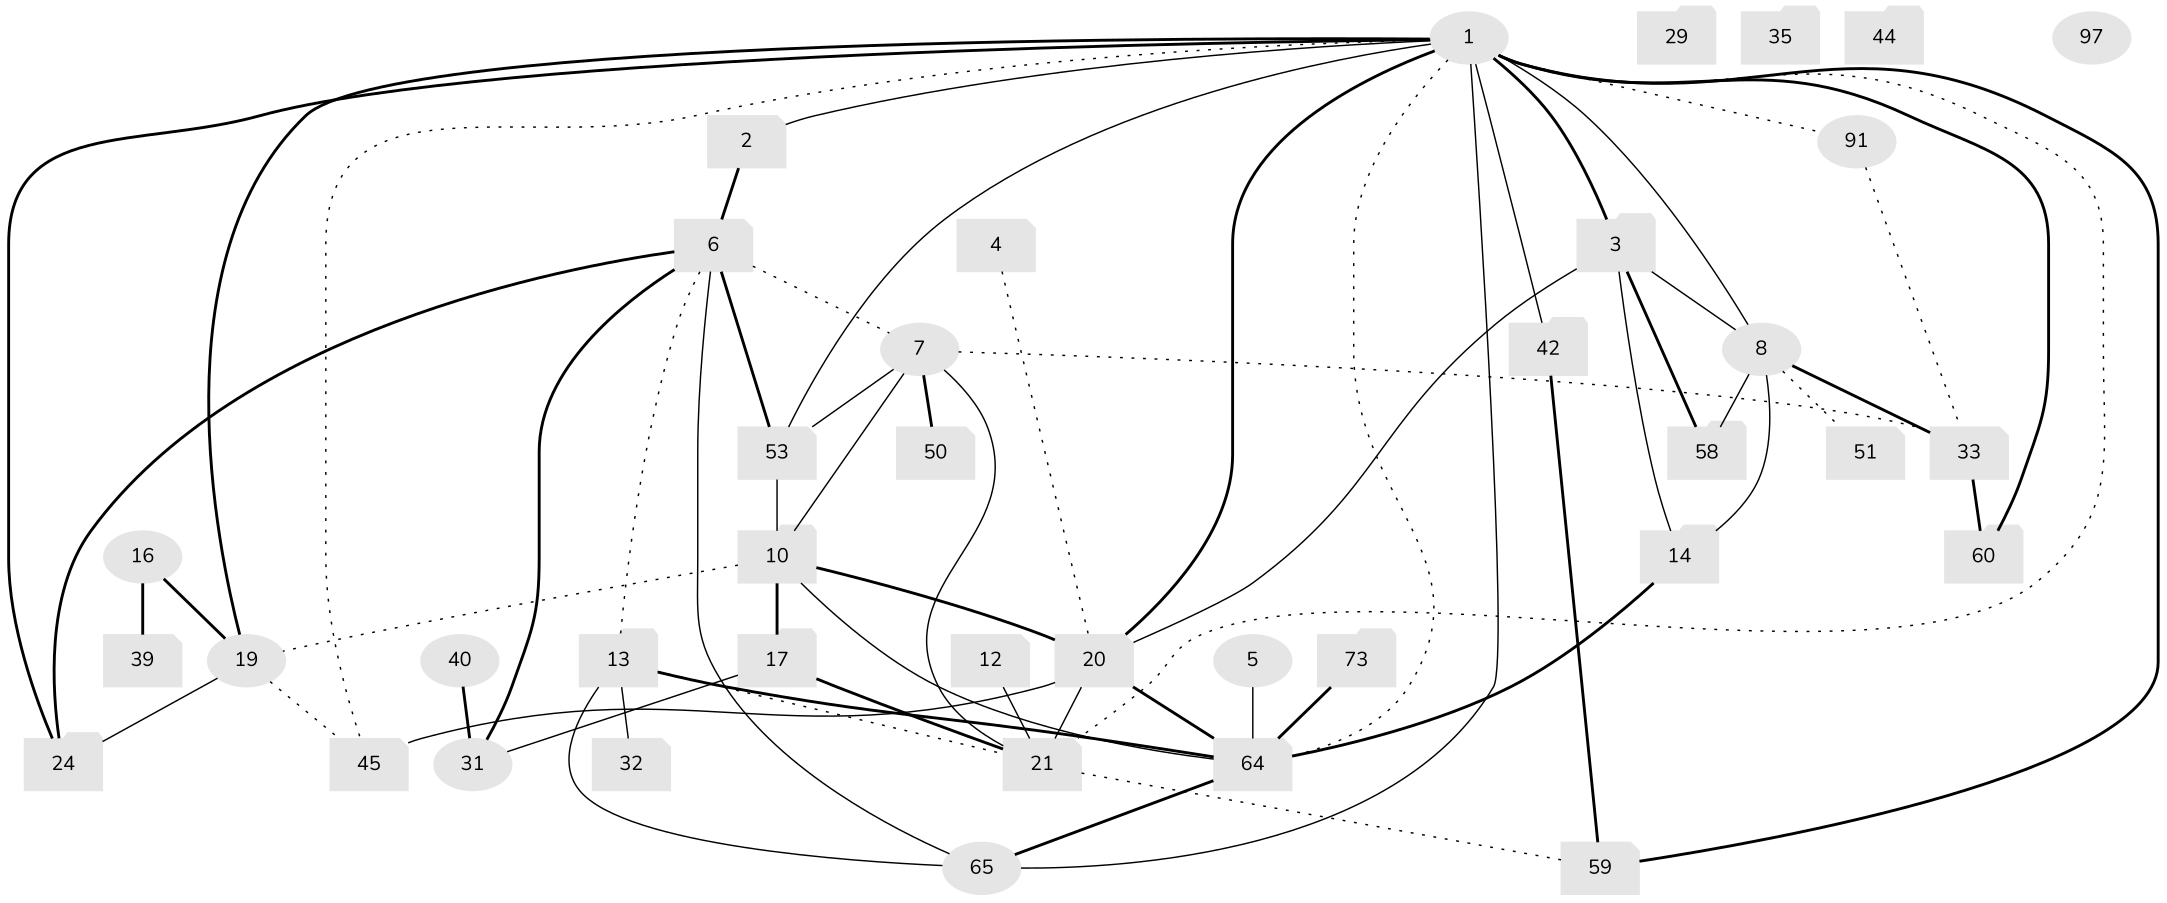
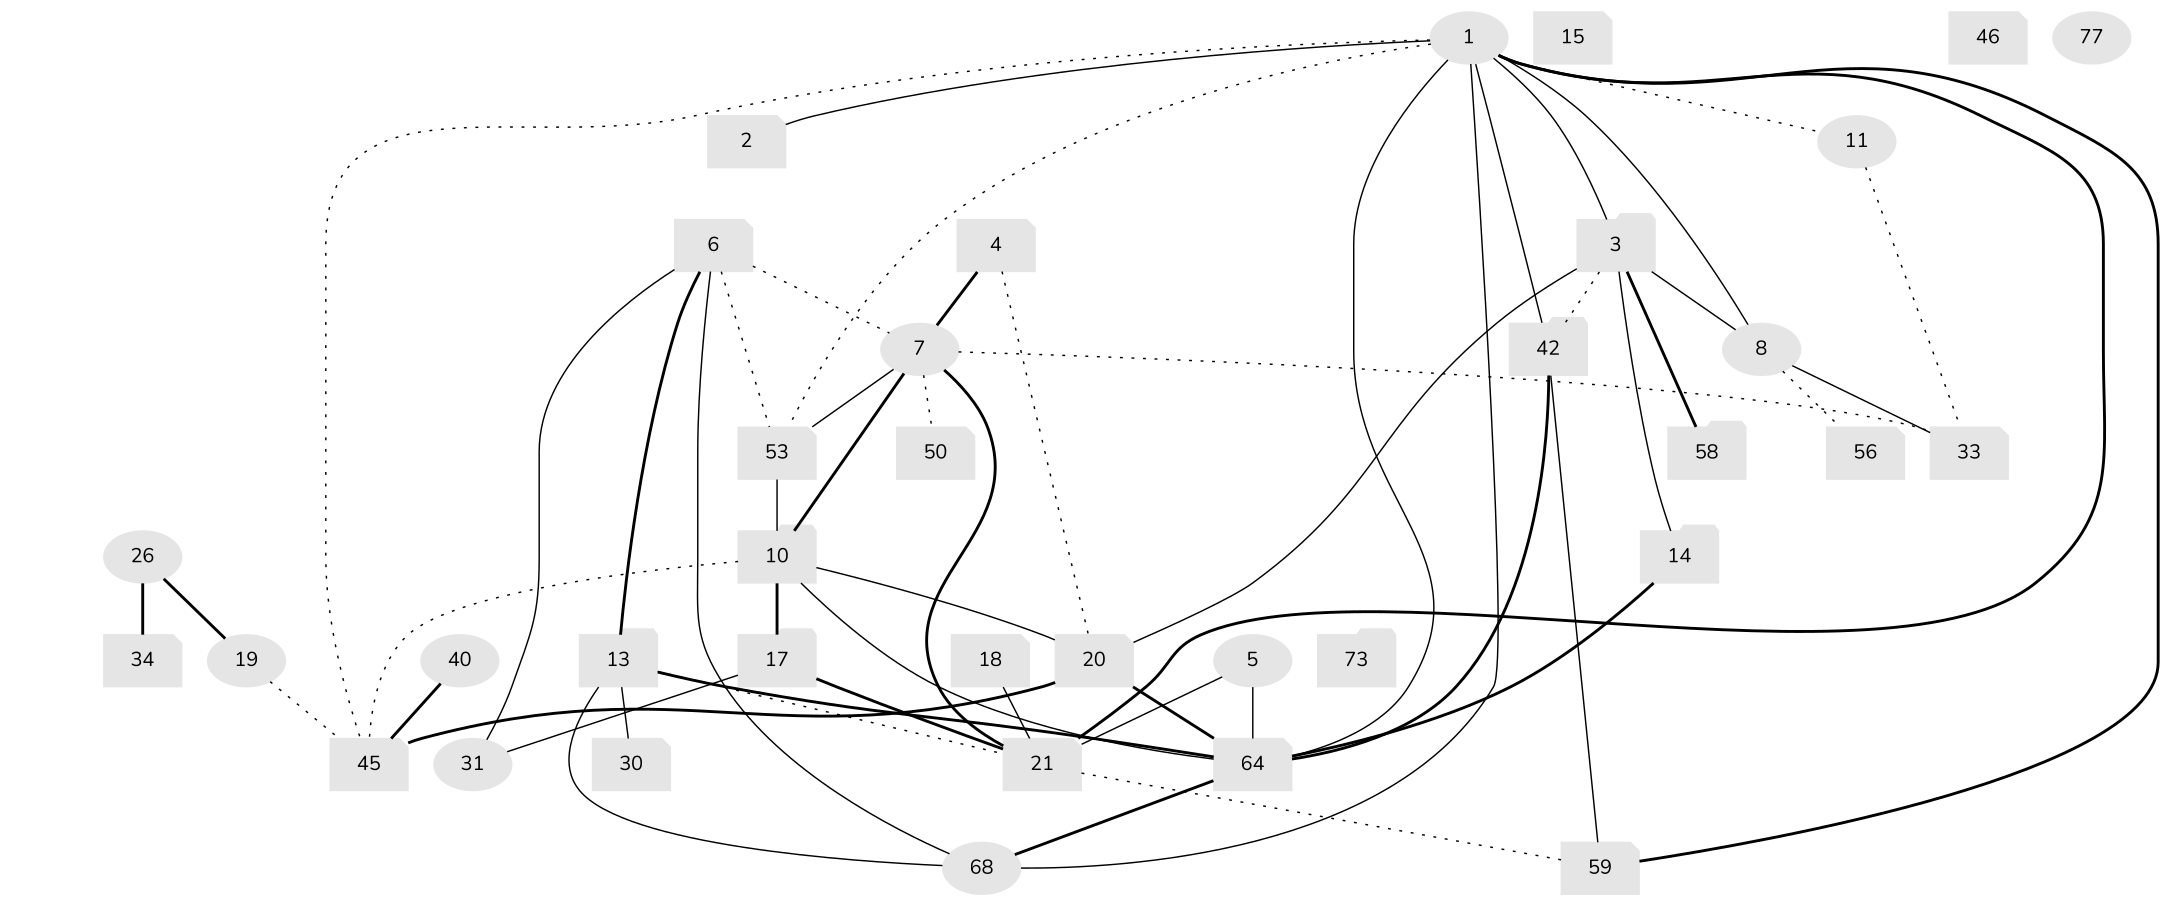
none -> (1573, 38)
(1677, 38) -> none
(1780, 38) -> none
(1884, 38) -> none
none -> (1988, 38)
(2092, 38) -> (2092, 38)
(592, 61) -> none
(1562, 131) -> (1562, 131)
(1857, 142) -> (1857, 142)
(1056, 153) -> (1056, 153)
(730, 194) -> none
none -> (1582, 298)
none -> (957, 299)
(1233, 309) -> none
(745, 349) -> (745, 349)
(1861, 399) -> (1861, 399)
(928, 401) -> (928, 401)
(1731, 407) -> none
(1370, 437) -> (1370, 437)
(647, 450) -> (647, 450)
(849, 452) -> (849, 452)
(1866, 453) -> (1866, 453)
(1765, 461) -> none
(539, 483) -> (539, 483)
(143, 557) -> (143, 557)
(1984, 557) -> none
(956, 564) -> (956, 564)
(2049, 570) -> (2049, 570)
(925, 596) -> (925, 596)
(510, 606) -> (513, 594)
(1574, 609) -> (1574, 609)
(143, 661) -> (143, 661)
(990, 661) -> (990, 661)
(466, 712) -> (416, 711)
(732, 713) -> (732, 713)
(1068, 713) -> (1152, 711)
(1305, 713) -> (1508, 602)
(63, 765) -> none
(631, 765) -> (631, 765)
(982, 868) -> (982, 868)
